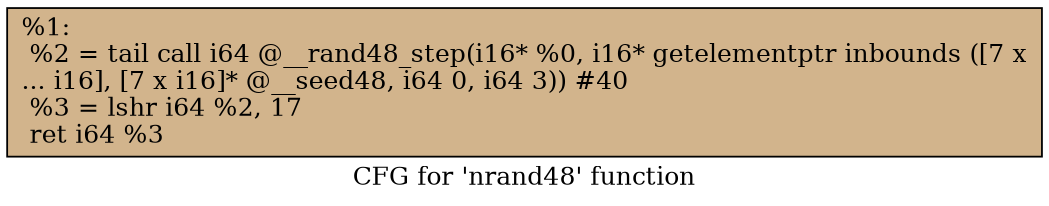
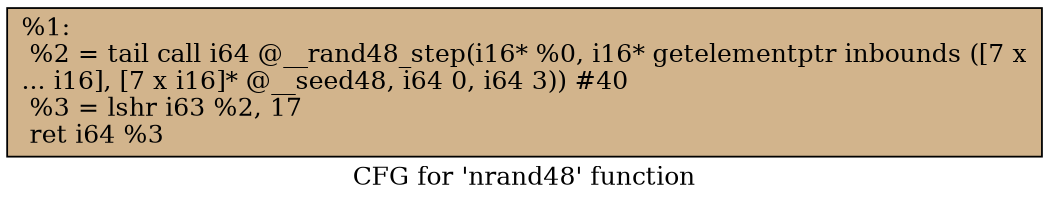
(162, 108) -> (162, 108)
